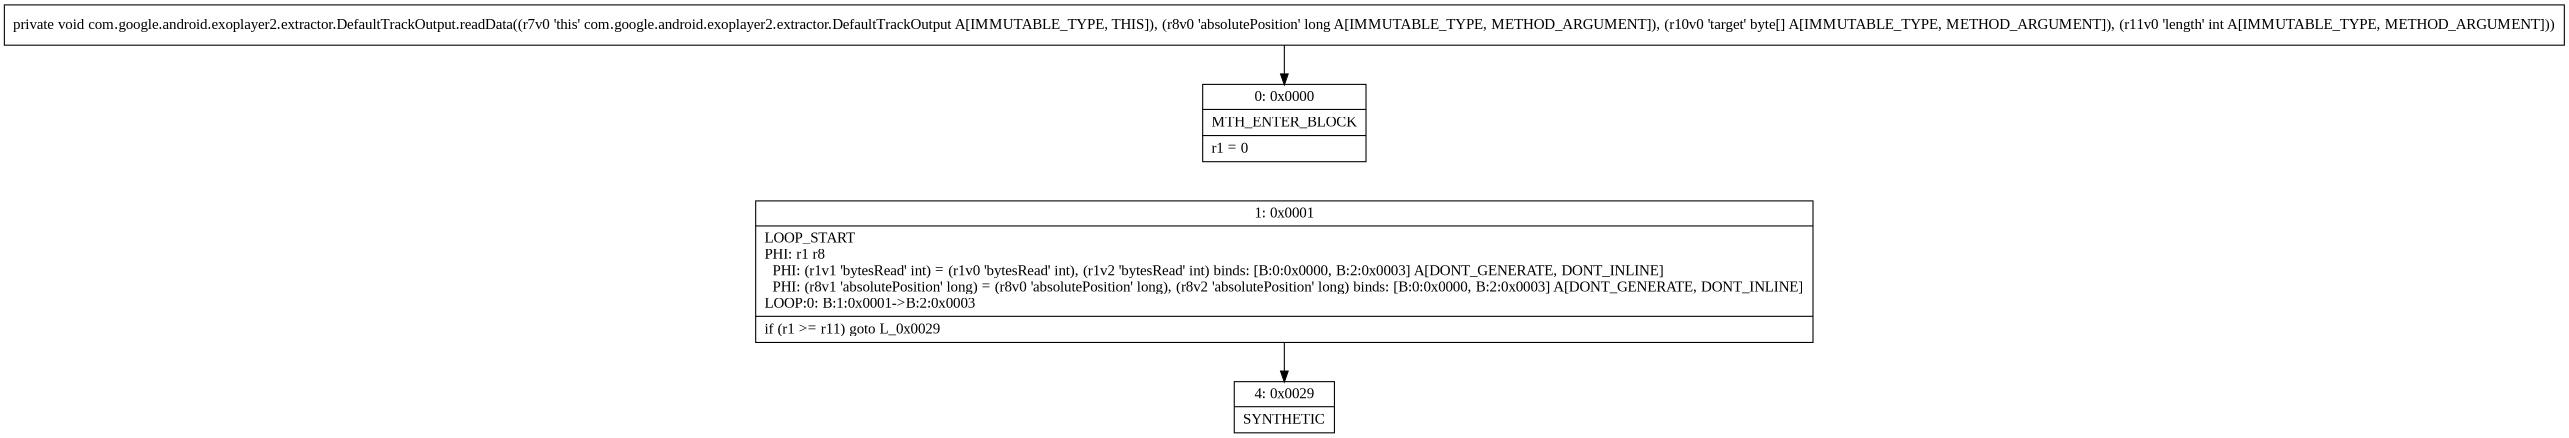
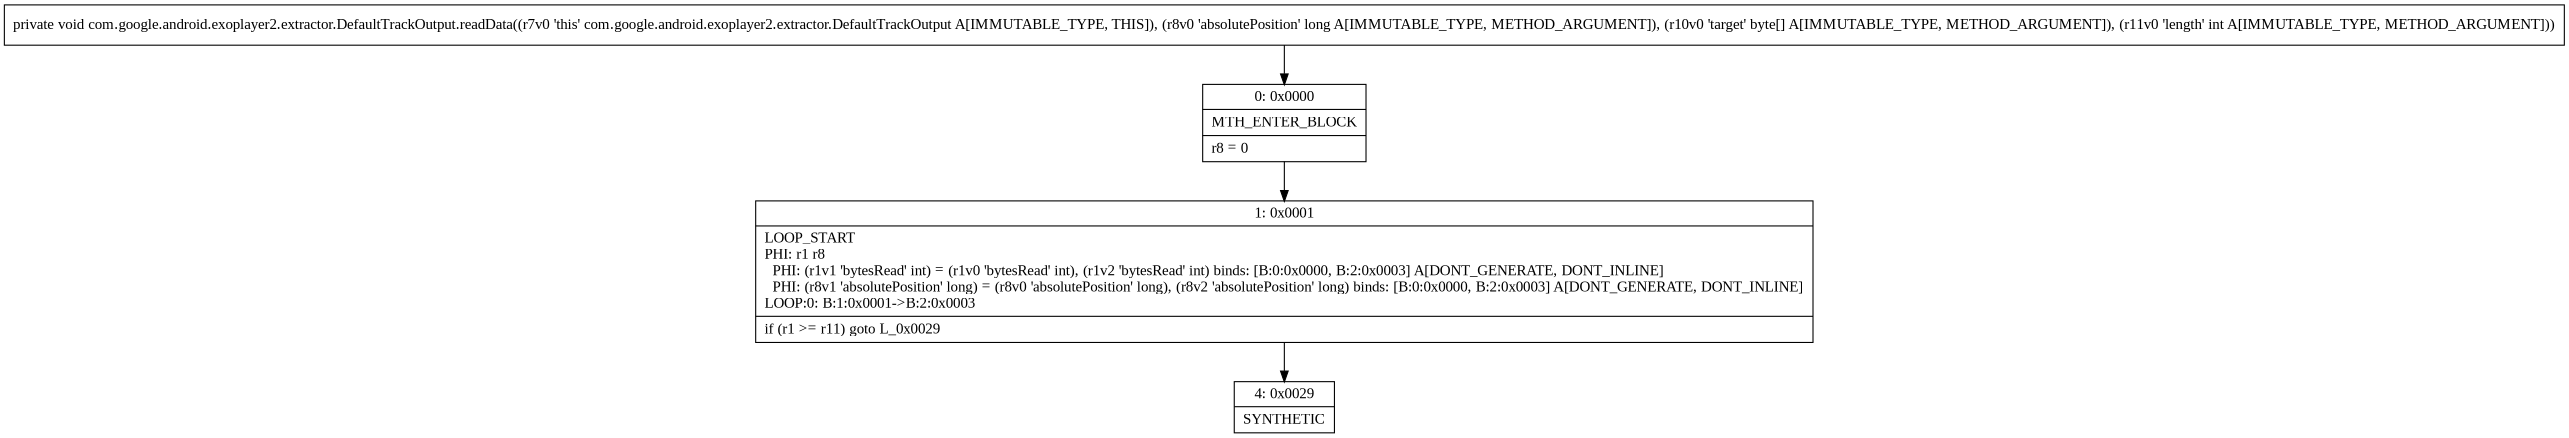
(1230, 148) -> (1230, 148)
none -> (1284, 176)
